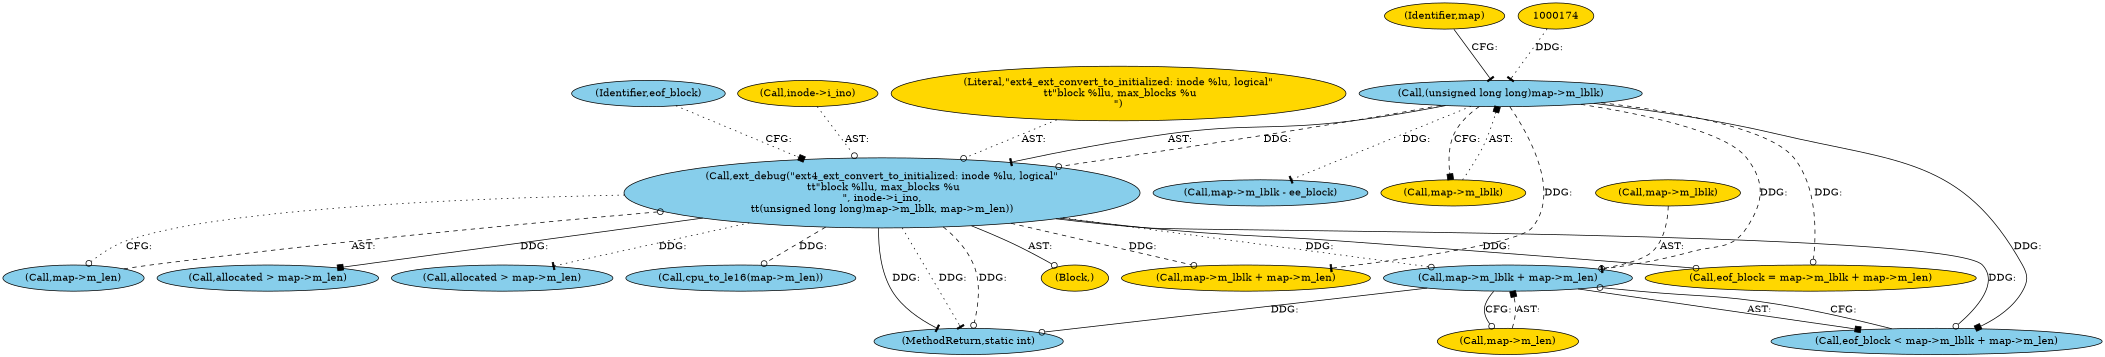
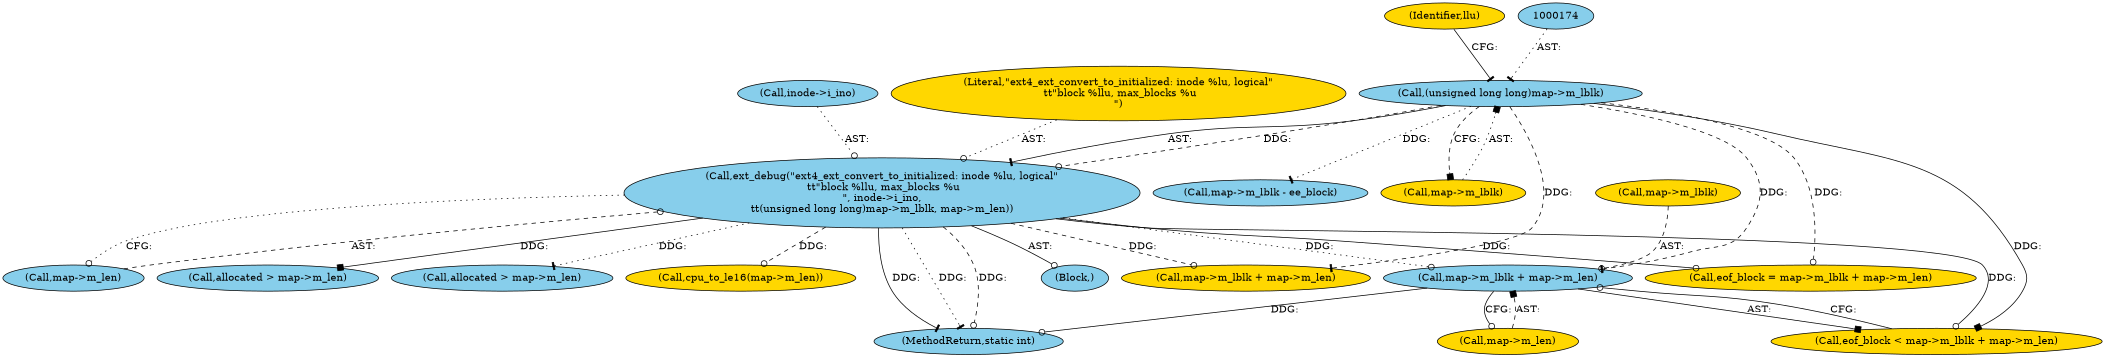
(1445, 16) -> (1445, 16)
(1556, 16) -> (1556, 16)
(1551, 48) -> (1551, 48)
(648, 94) -> none
(808, 94) -> (808, 94)
(741, 278) -> (741, 278)
(1075, 278) -> (1075, 278)
(1937, 341) -> (1937, 341)
